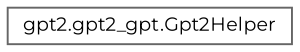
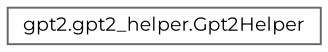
(150, 26) -> (164, 26)
